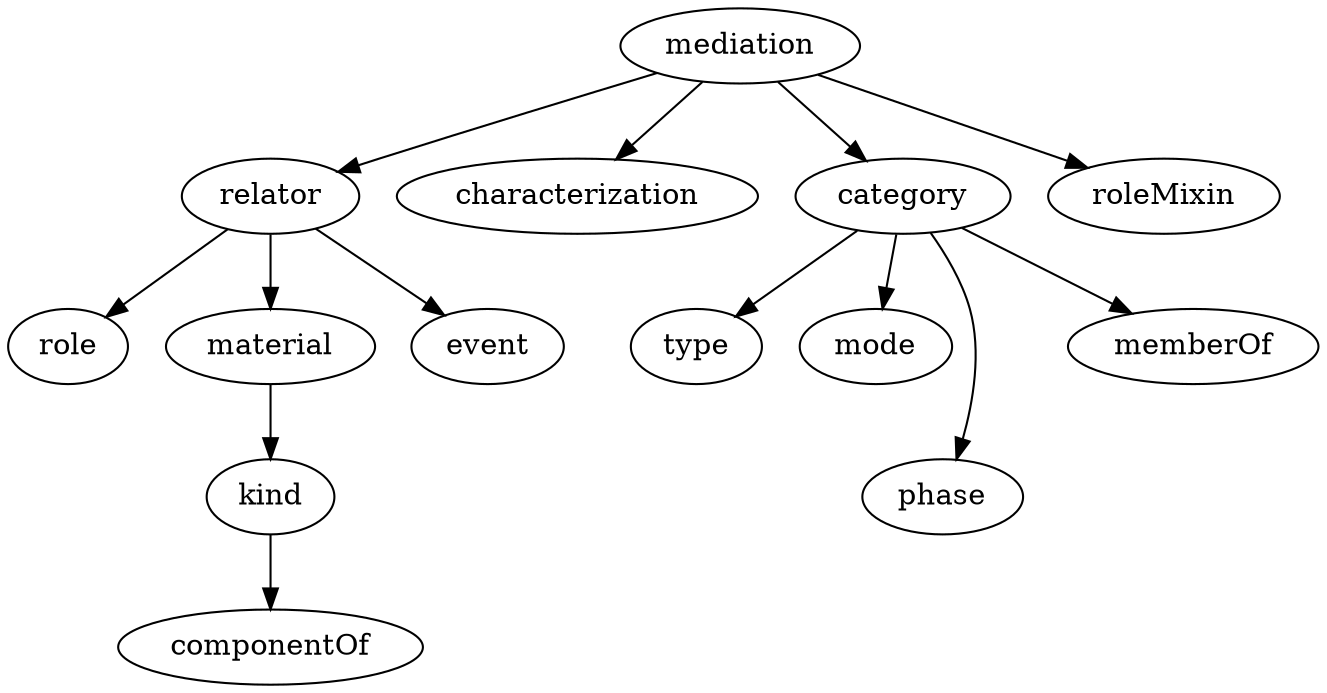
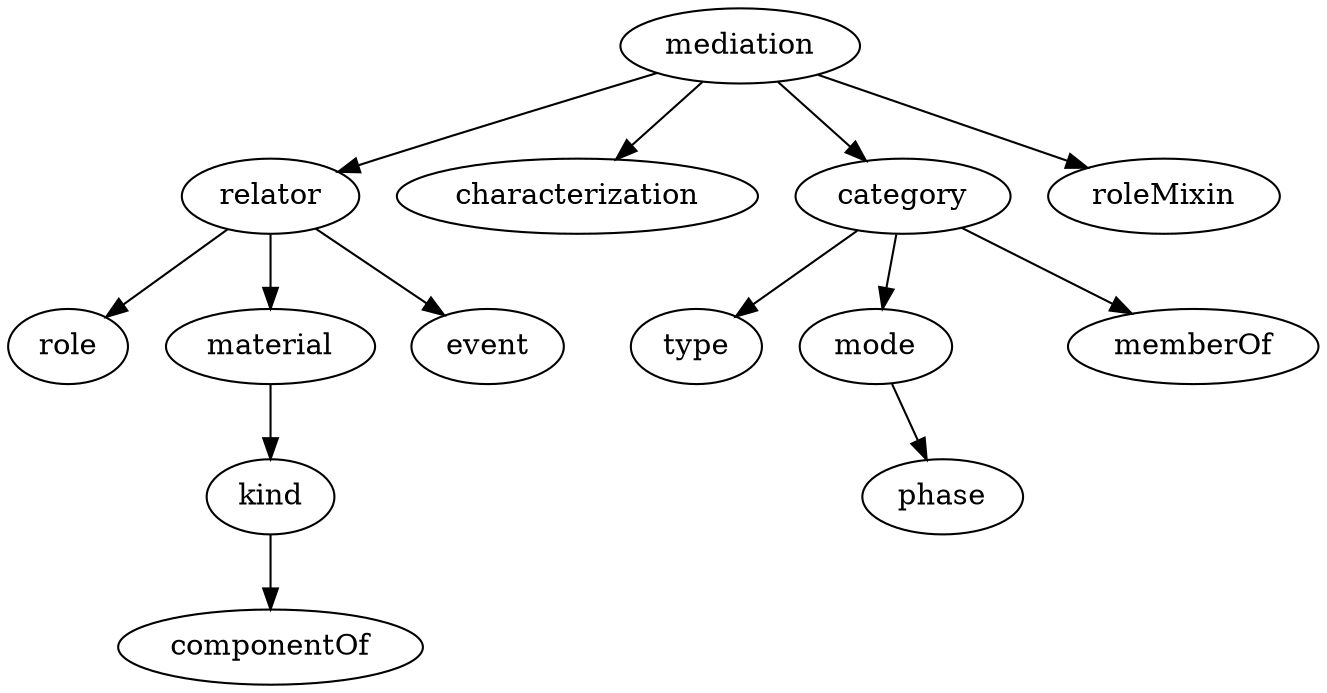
(974, 331) -> (905, 412)
